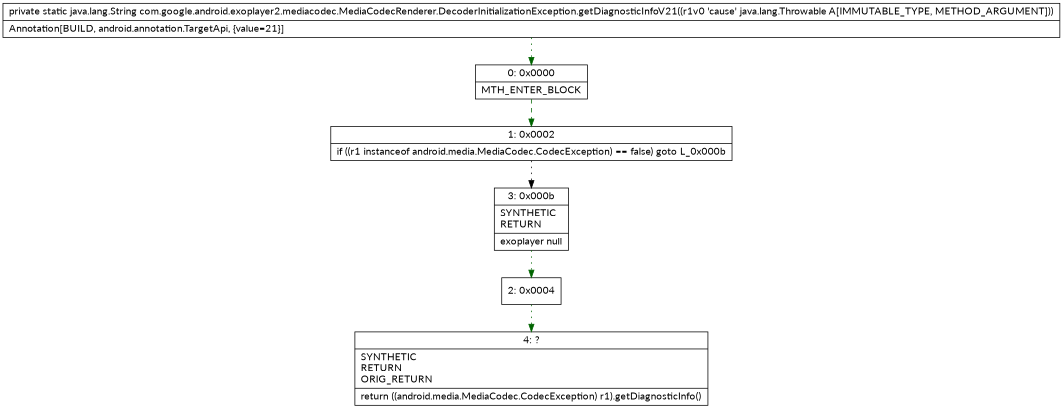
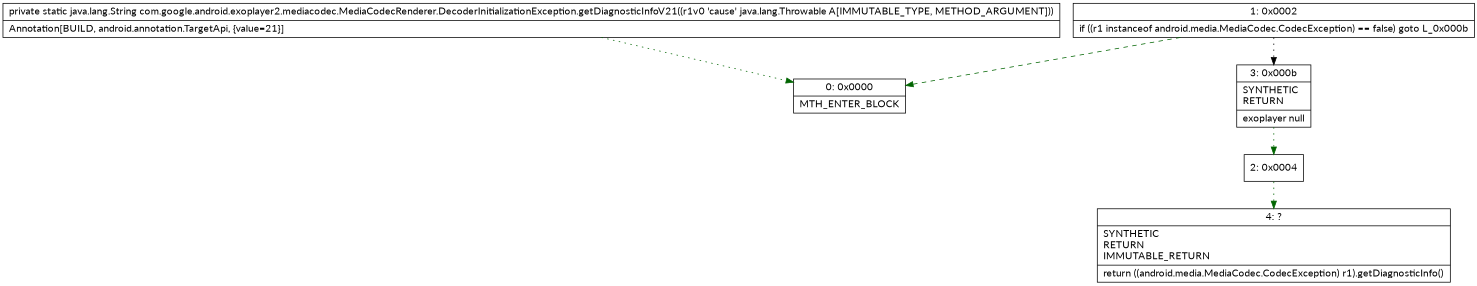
(531, 109) -> (1047, 61)
(397, 379) -> (1157, 256)
